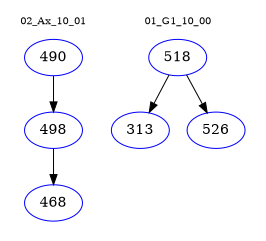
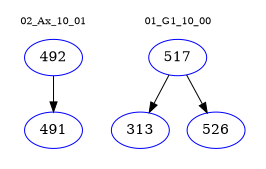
(54, 58) -> (54, 58)
(178, 58) -> (178, 58)
(54, 130) -> (54, 130)
(54, 203) -> none
